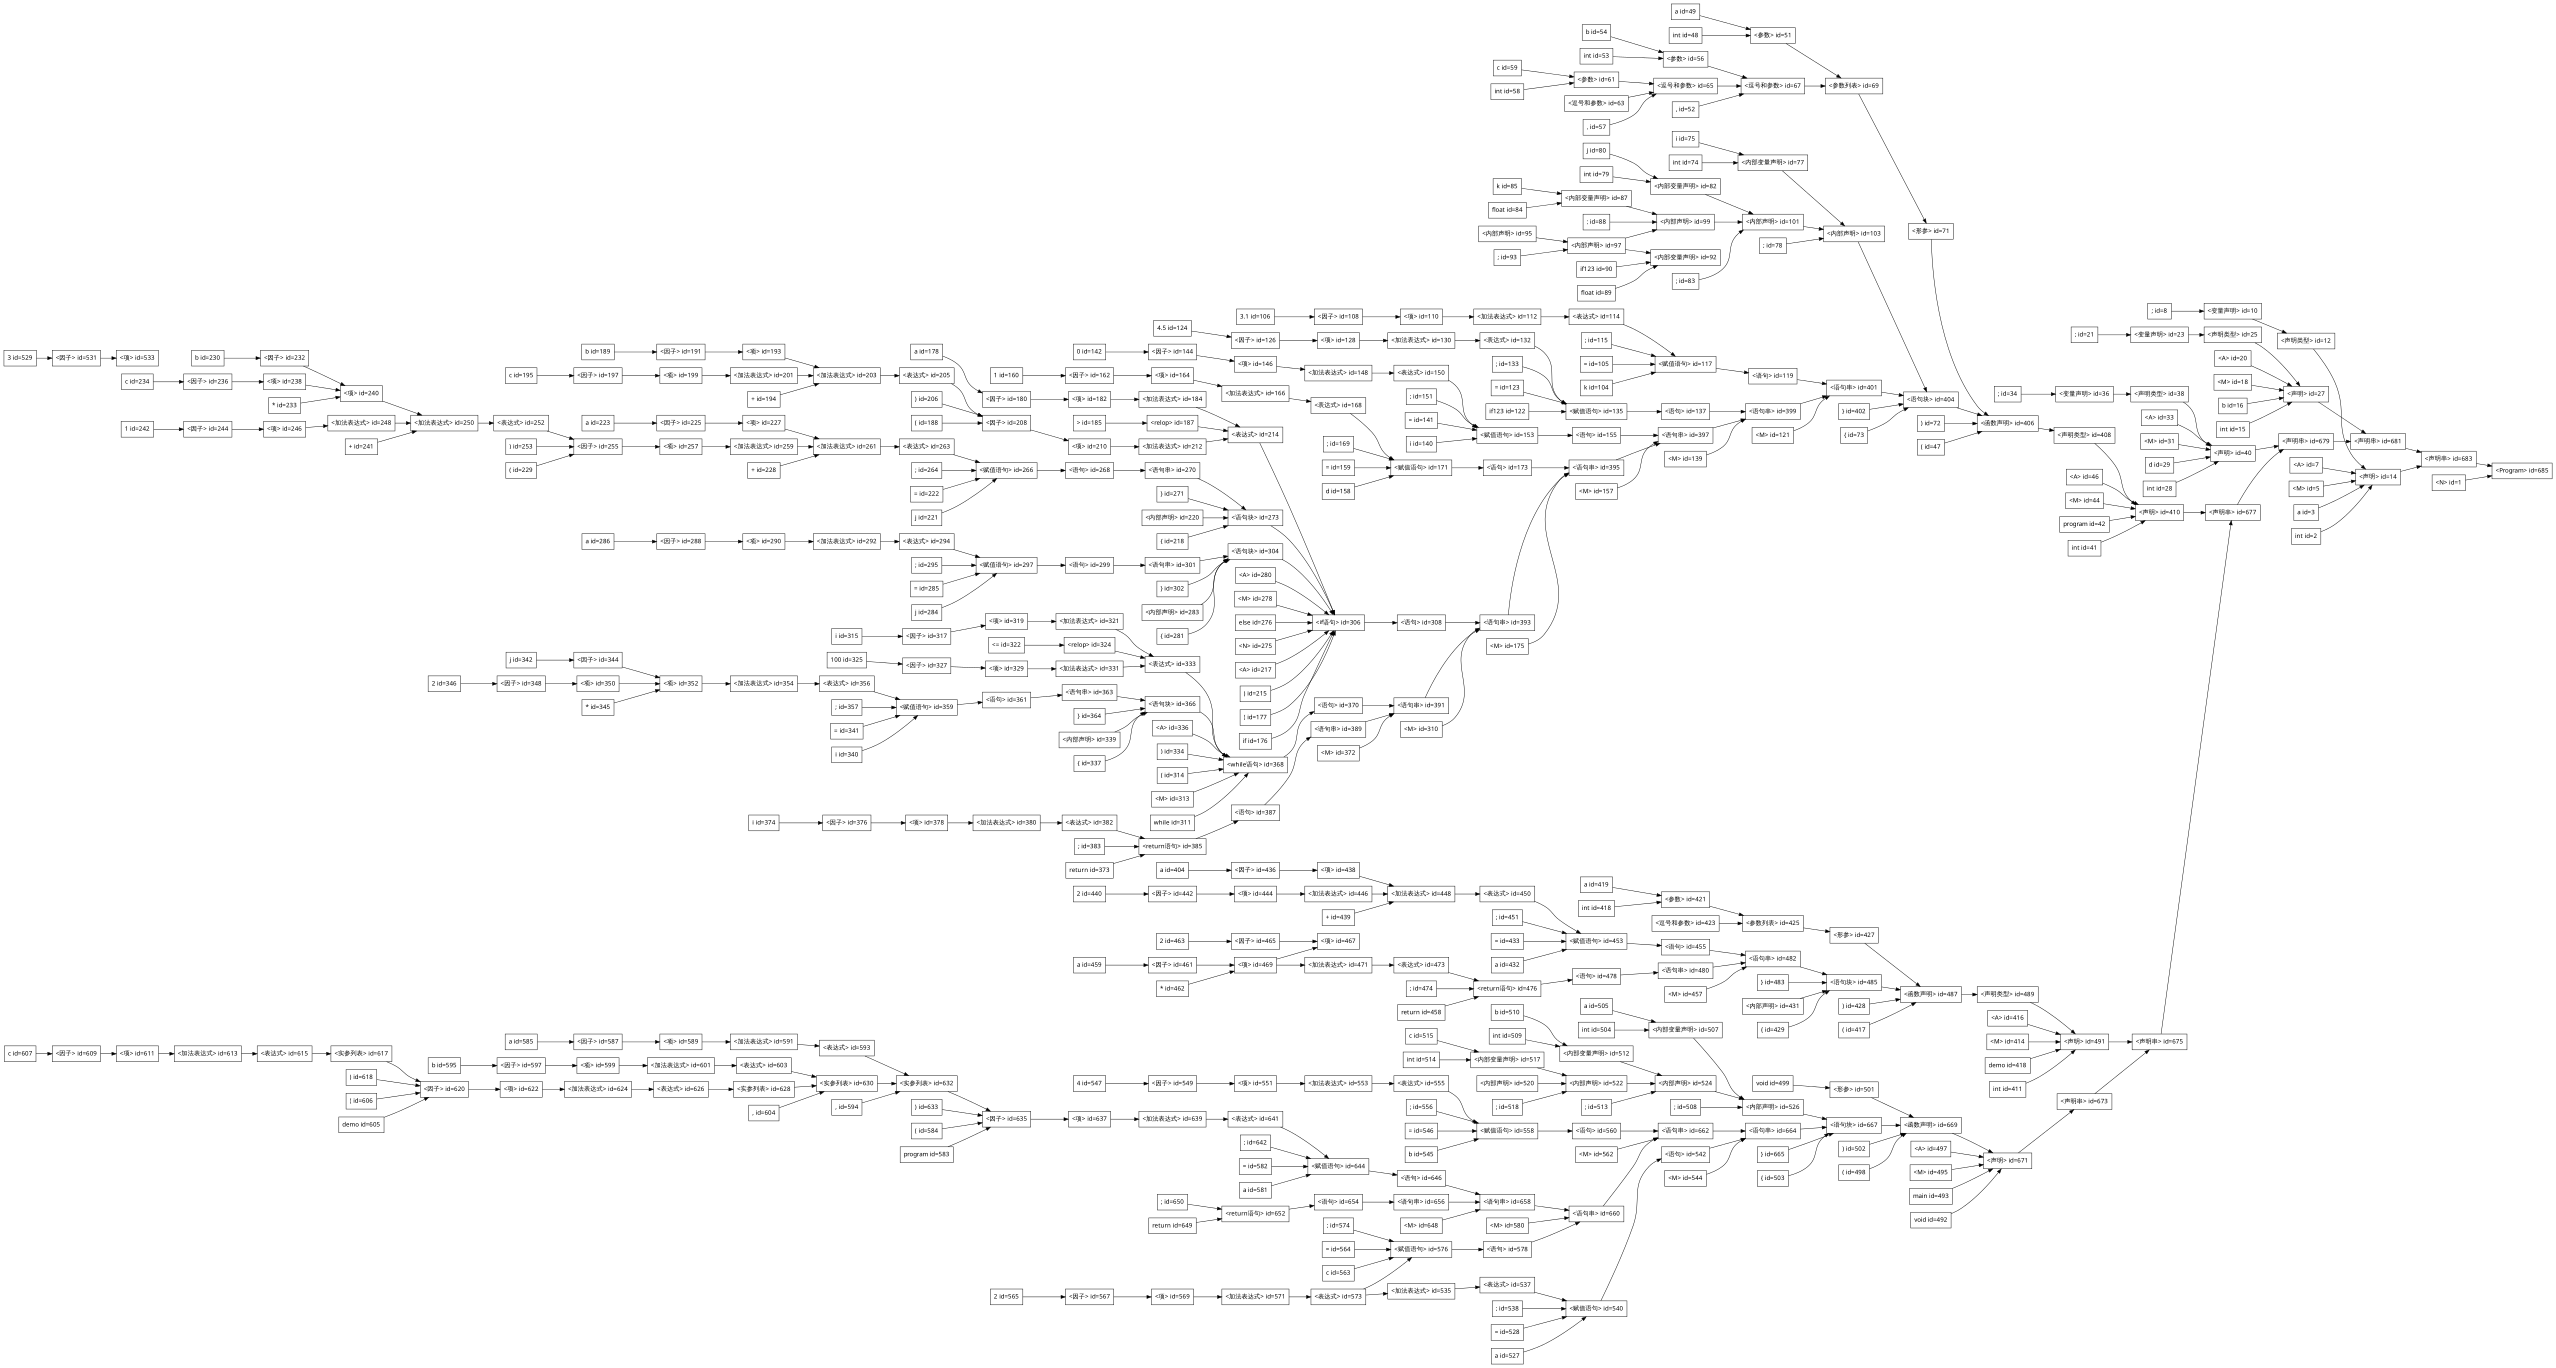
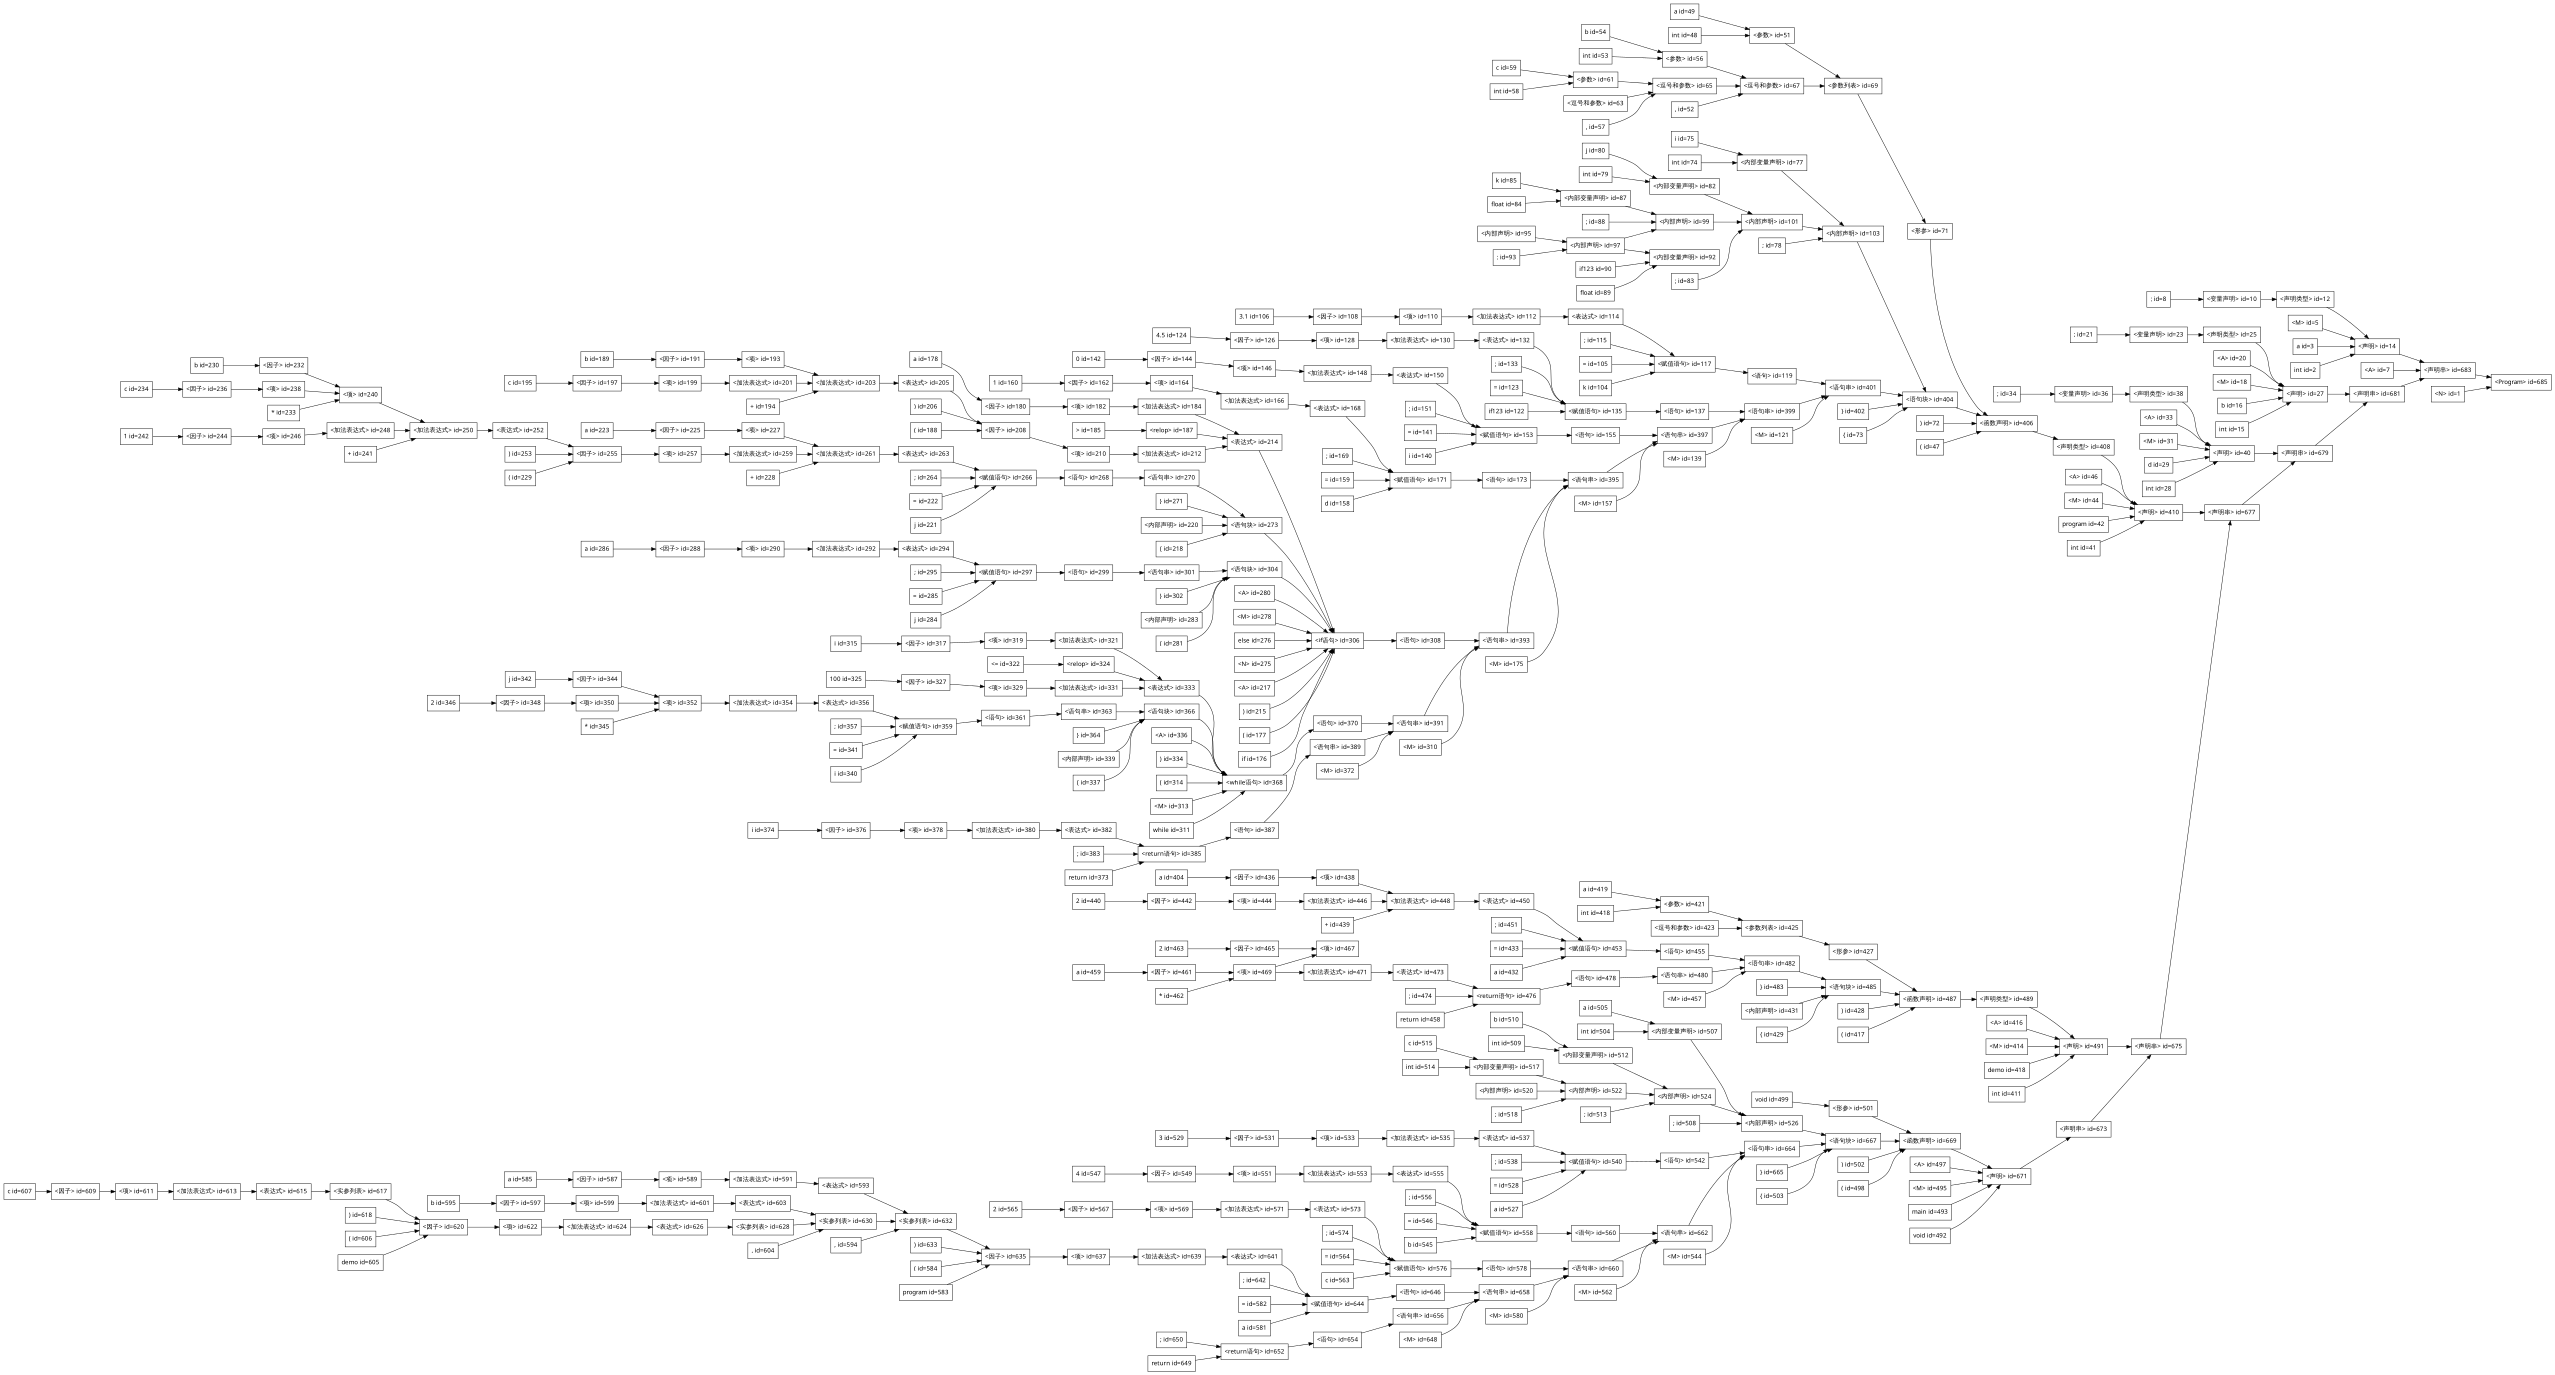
(2337, 470) -> (2405, 370)
(1375, 1294) -> (1371, 1138)
